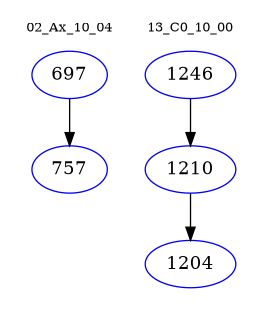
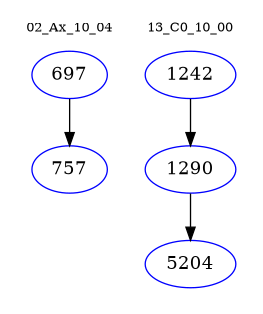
(191, 75) -> (191, 75)
(191, 169) -> (191, 169)
(191, 264) -> (191, 264)
